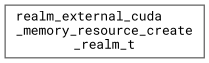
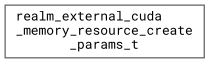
(105, 31) -> (105, 31)
